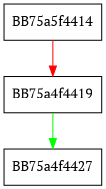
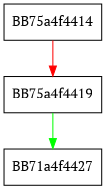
(53, 22) -> (53, 22)
(53, 167) -> (53, 167)
